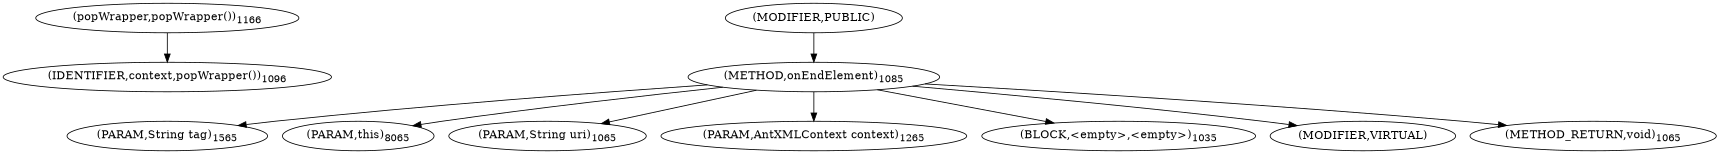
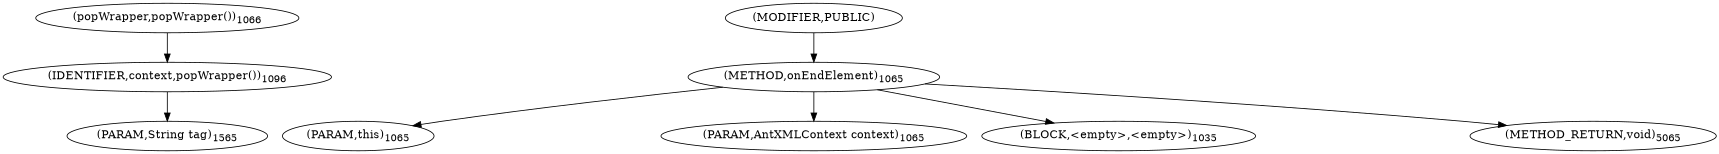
(249, 17) -> (249, 17)
(891, 76) -> (891, 76)
(477, 103) -> (167, 103)
(397, 135) -> (397, 135)
(912, 135) -> (912, 135)
(1669, 135) -> (1669, 135)
(548, 136) -> none
(1363, 136) -> none
